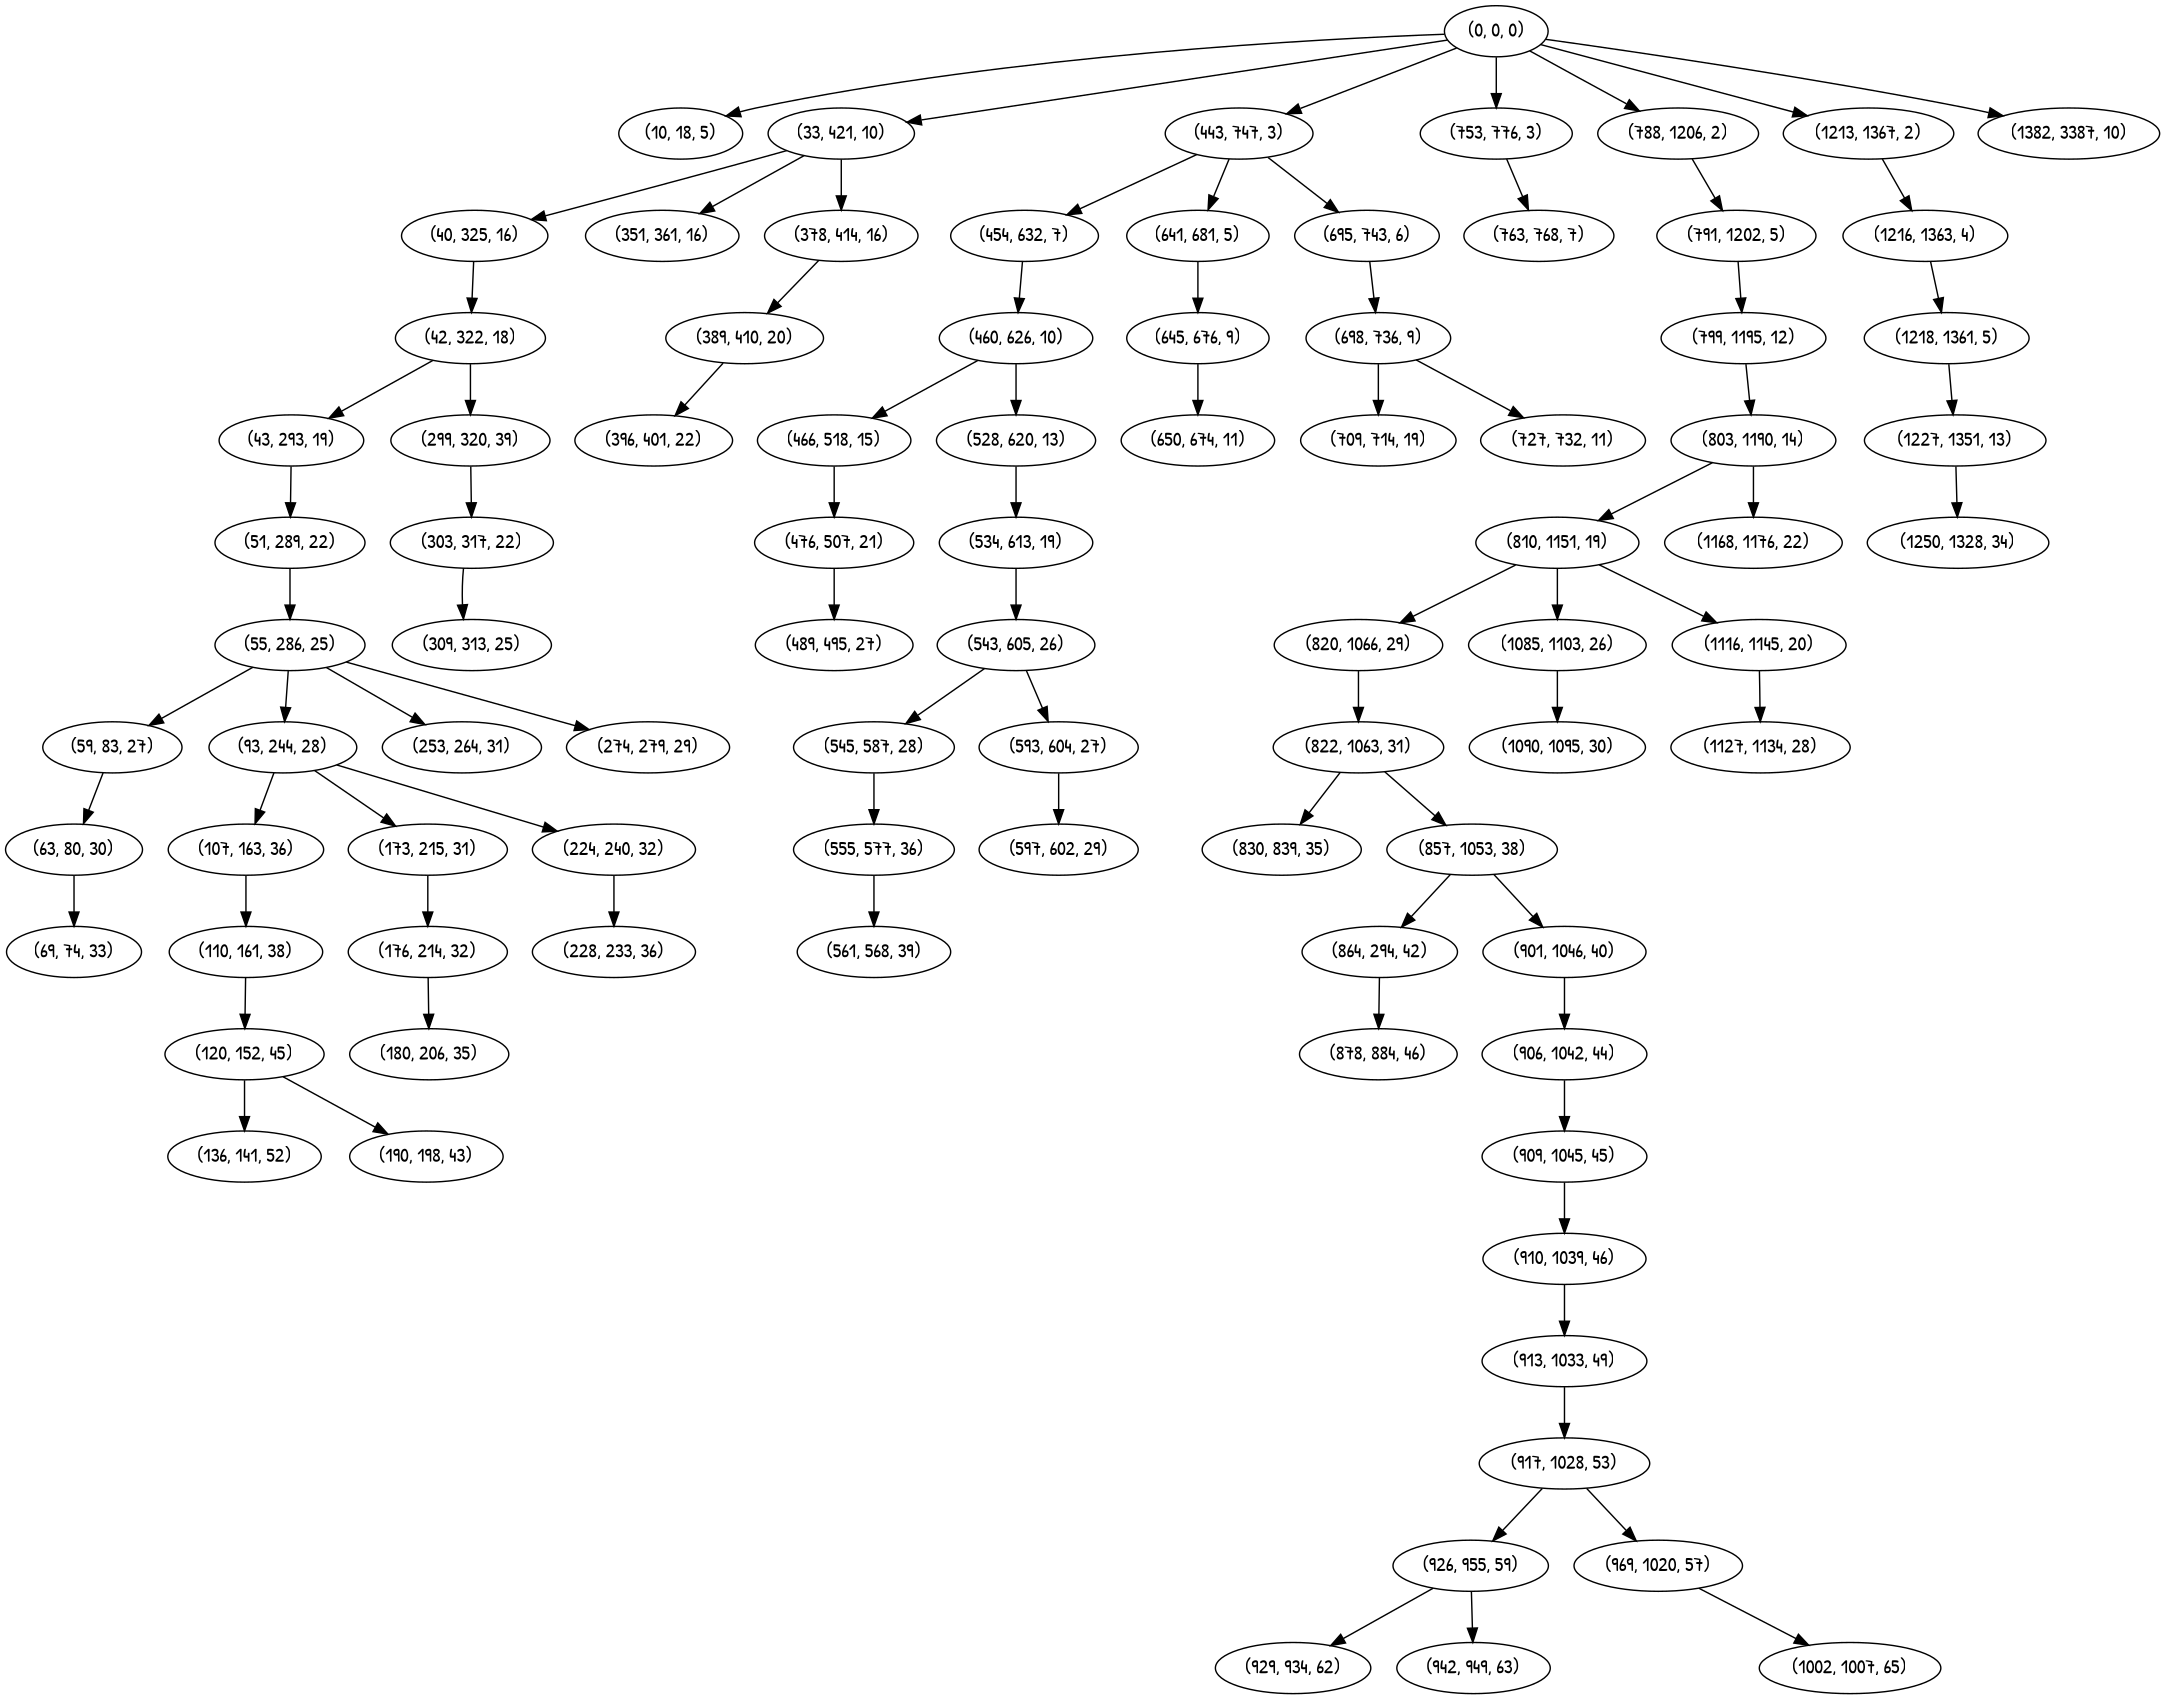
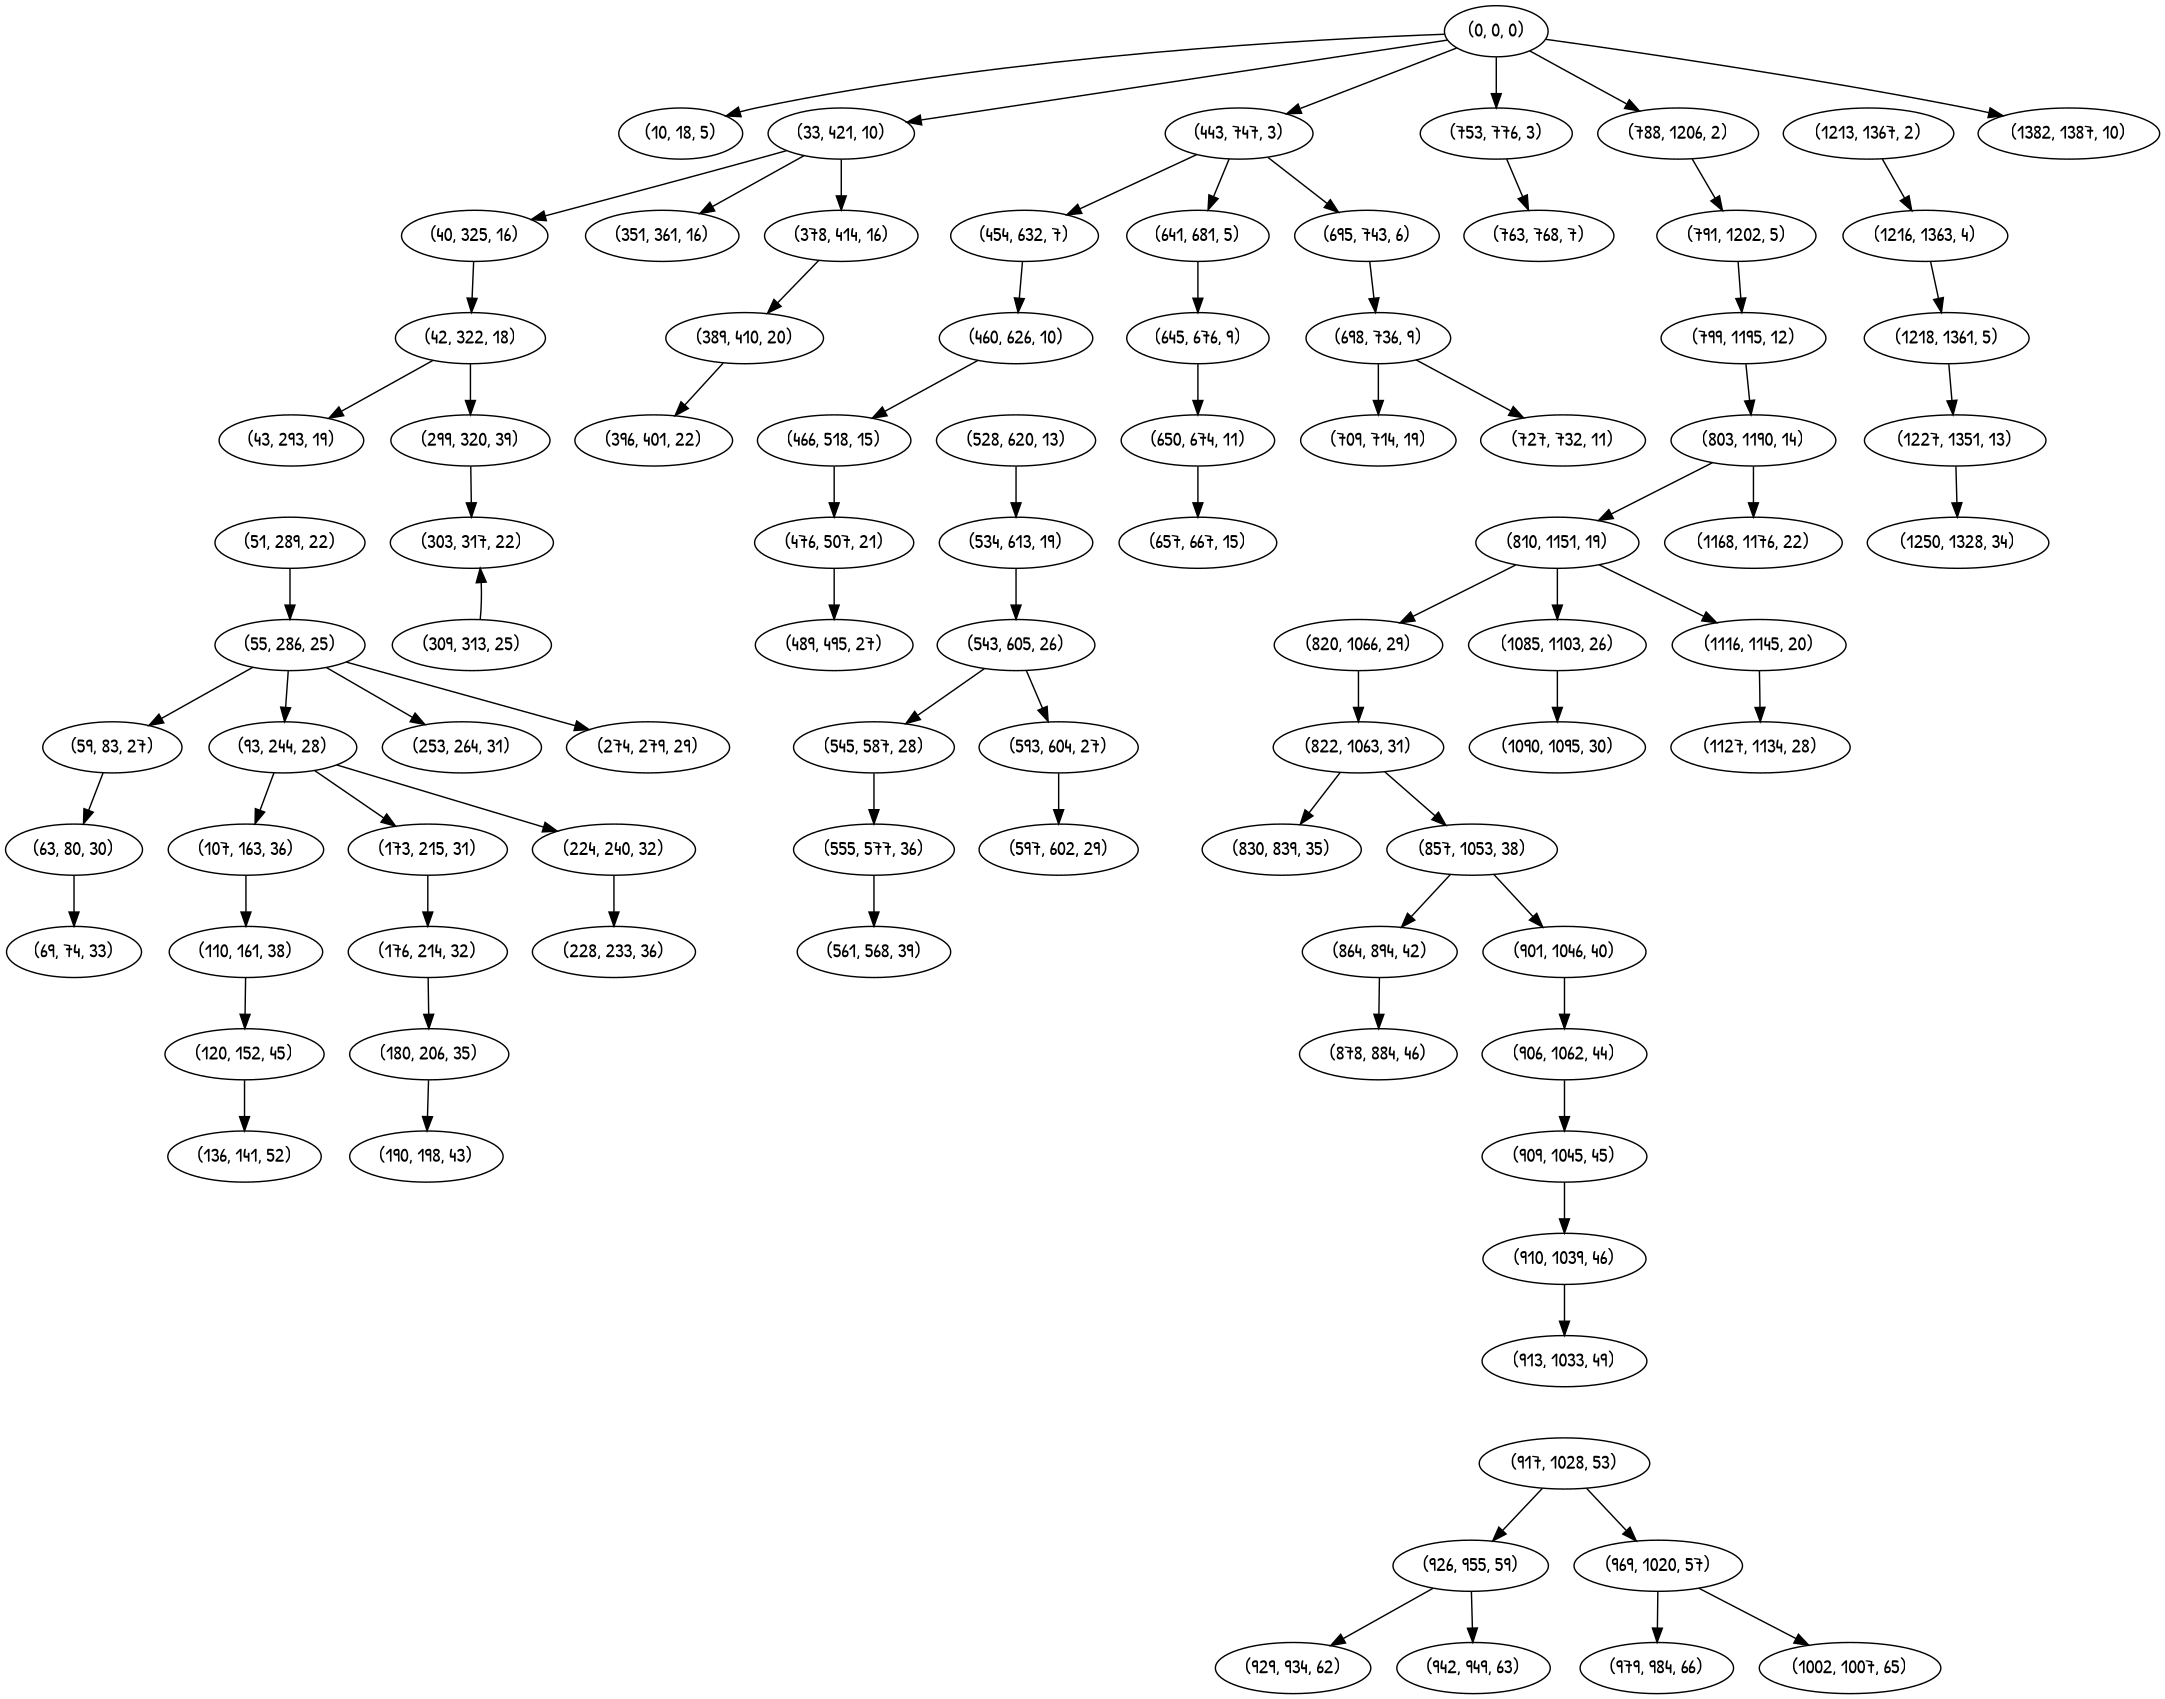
(1667, 78) -> none
(2069, 134) -> (2069, 134)
(1016, 382) -> none
(291, 485) -> none
none -> (1198, 543)
(462, 586) -> (481, 601)
(1380, 952) -> (1380, 952)
(1564, 1054) -> (1564, 1054)
(329, 1102) -> (428, 1098)
(1564, 1405) -> none
none -> (1657, 1668)
